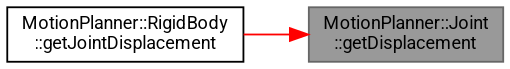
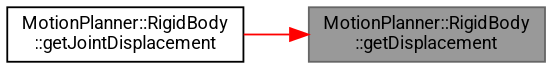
(406, 35) -> (427, 35)
